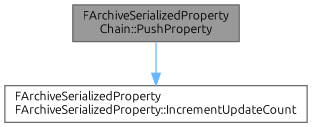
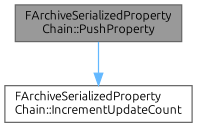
(156, 104) -> (99, 104)
